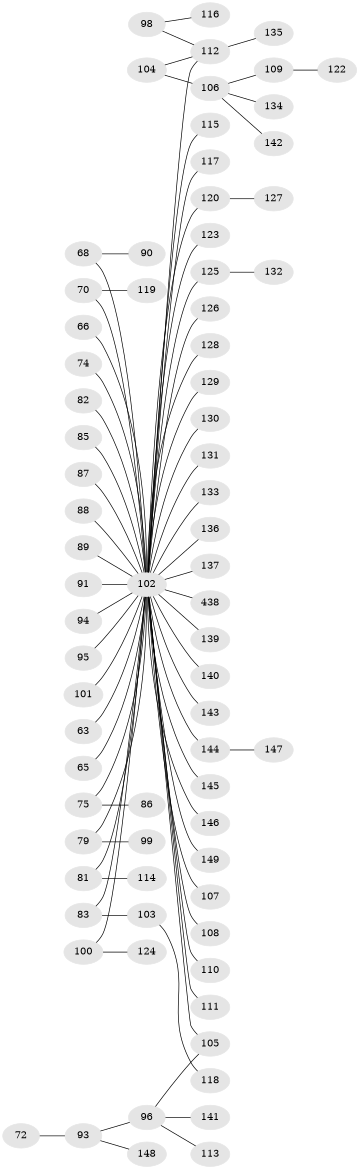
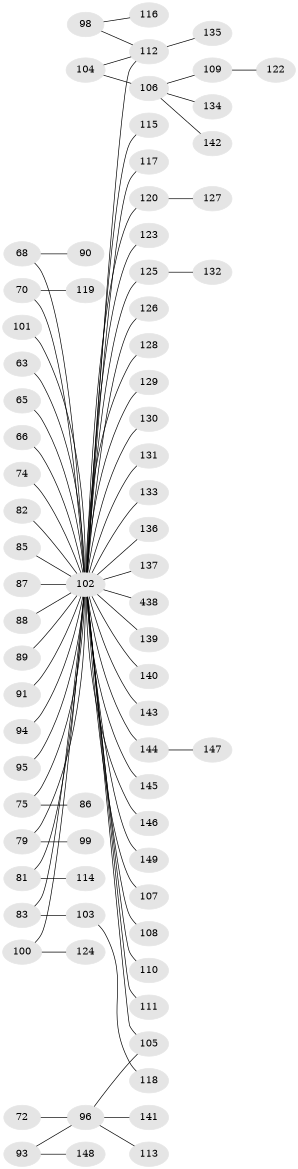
(52, 1136) -> (54, 1117)
